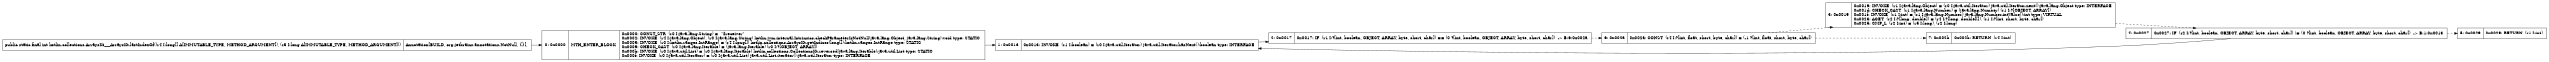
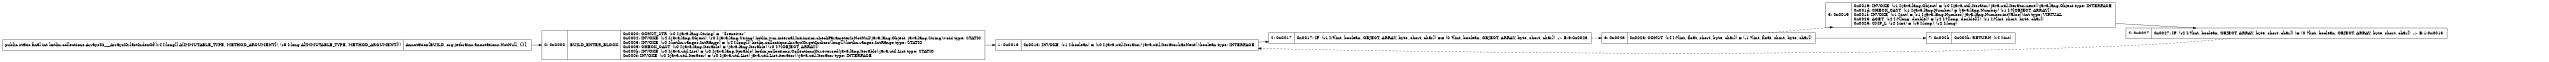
(2154, 26) -> (2154, 26)
(2502, 33) -> none
(1869, 38) -> (1869, 38)
(594, 45) -> (594, 45)
(1746, 53) -> (1746, 53)
